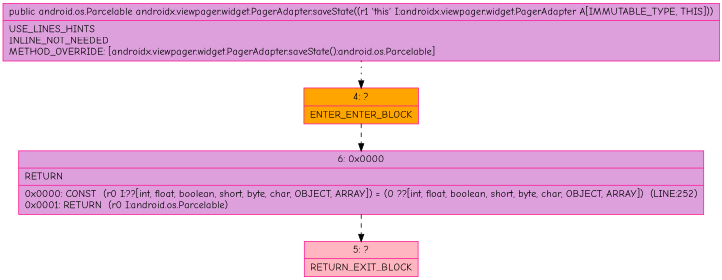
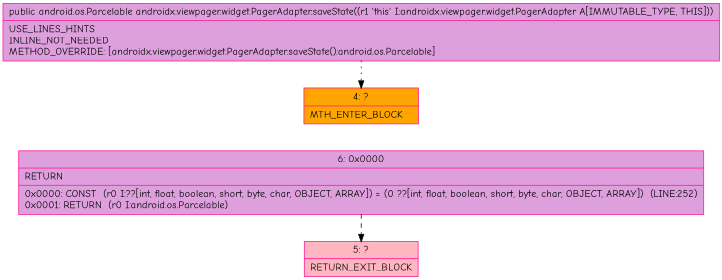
(361, 115) -> (356, 115)
(361, 134) -> none
